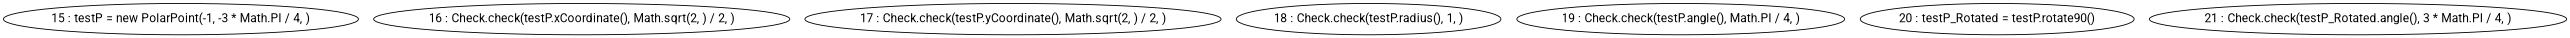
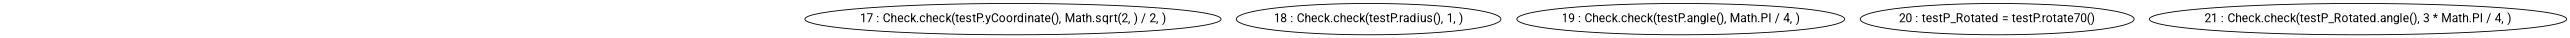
(181, 19) -> none
(582, 19) -> none
(1997, 19) -> (1997, 19)
